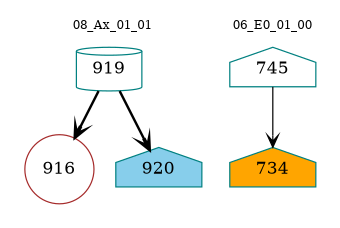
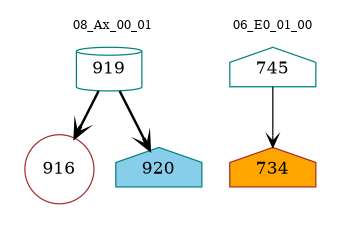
(113, 26) -> (113, 26)
(273, 169) -> (273, 169)
